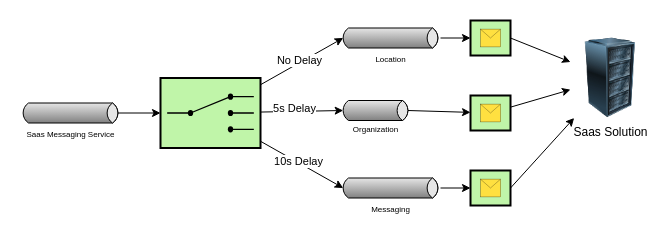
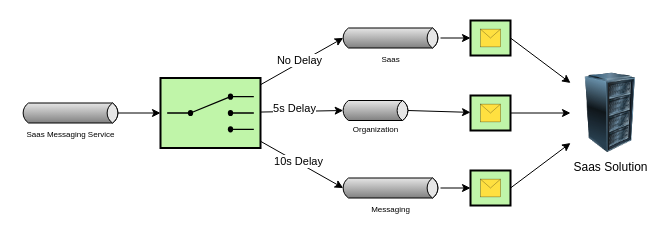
(391, 60) -> (391, 60)
(611, 78) -> (611, 113)
